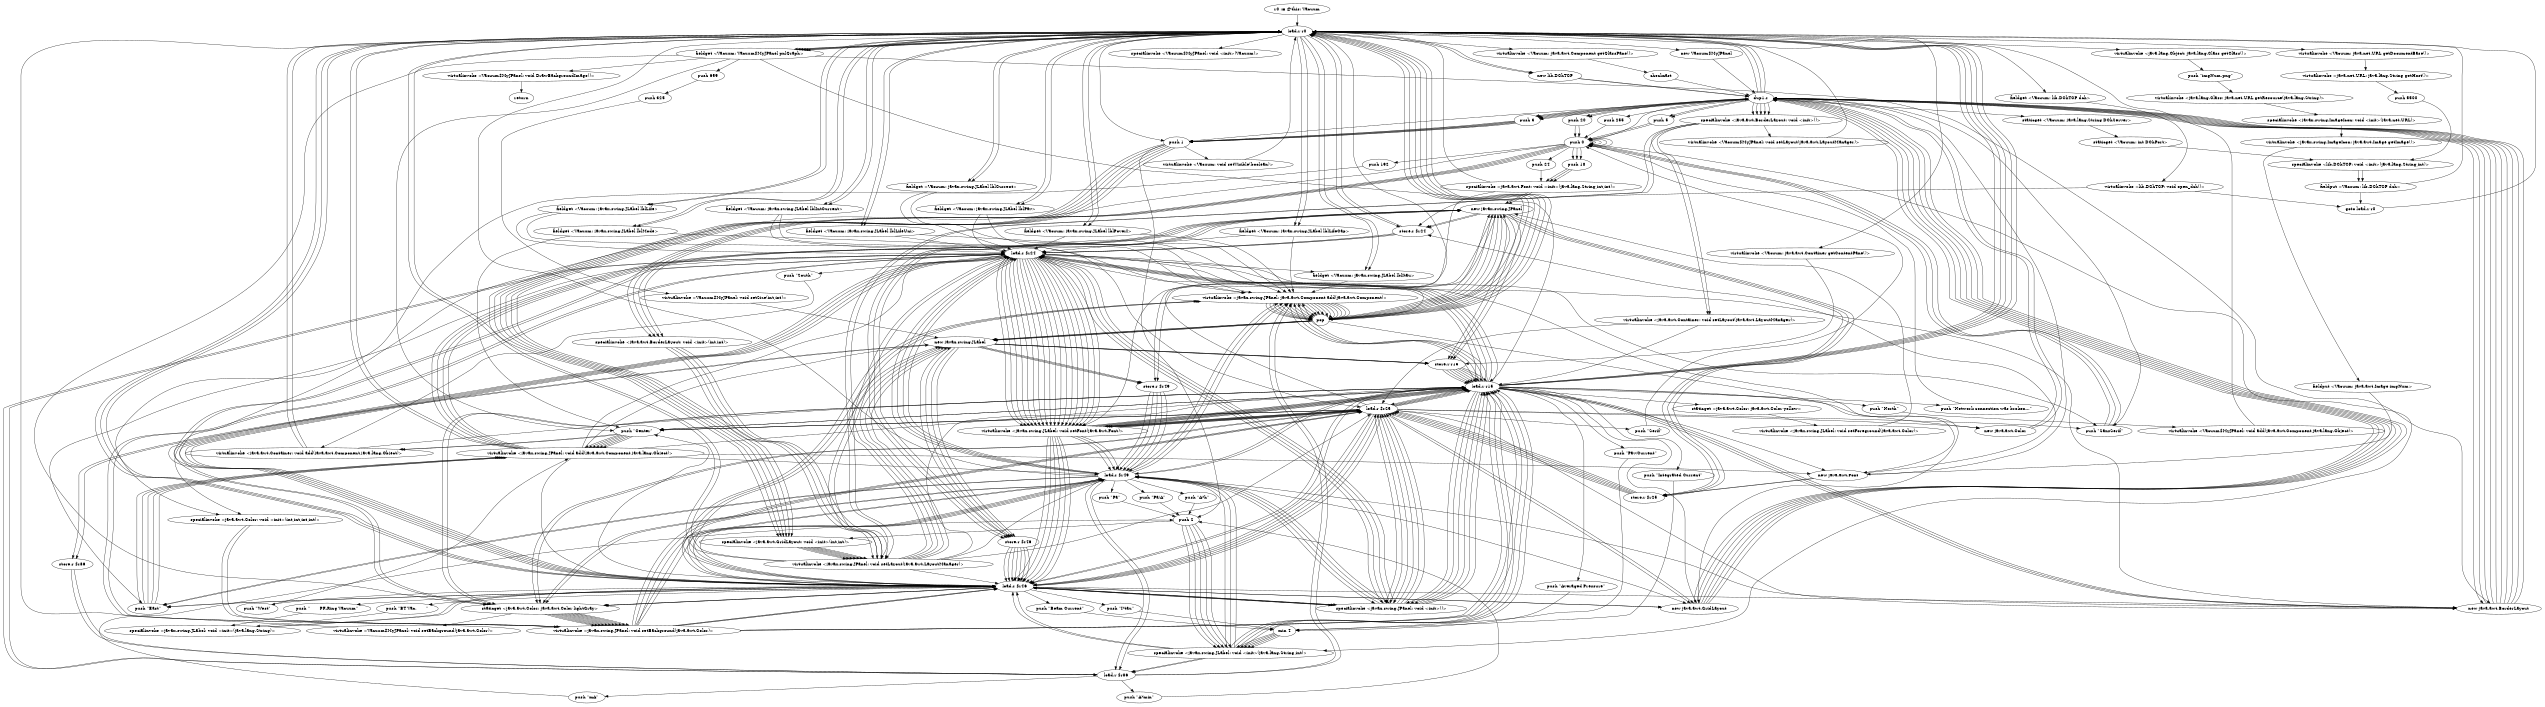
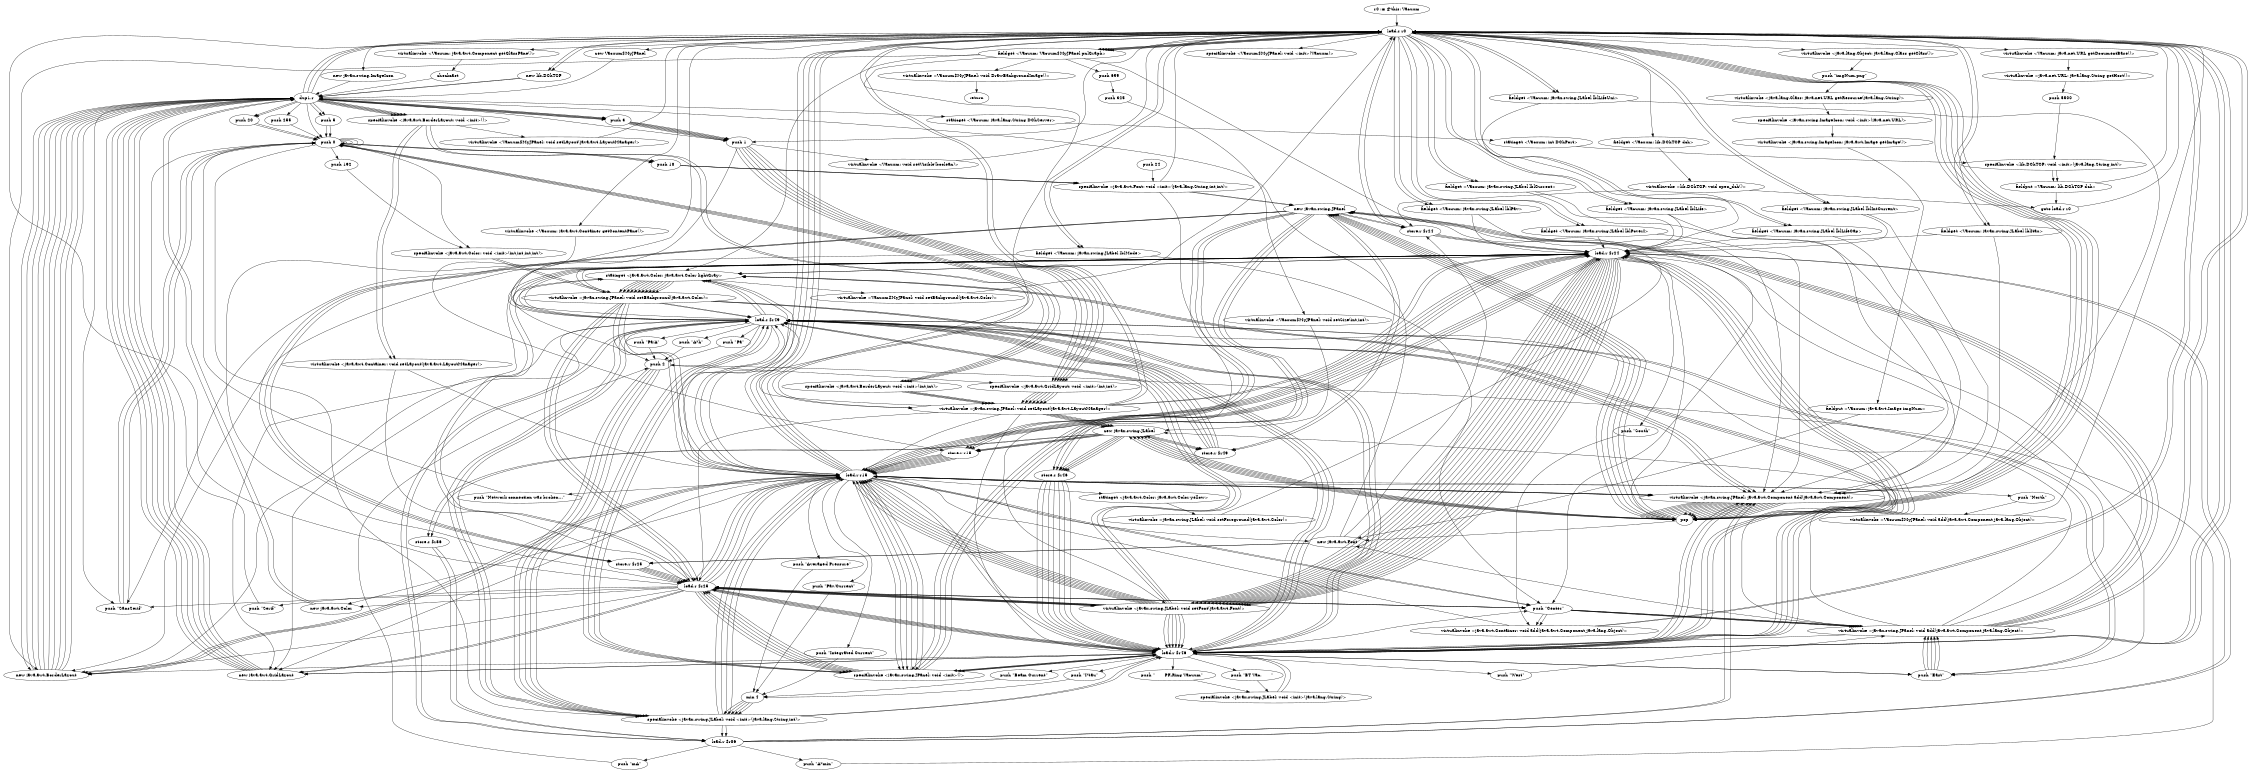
none -> (363, 76)
(1561, 153) -> none
(1177, 263) -> (1783, 243)
